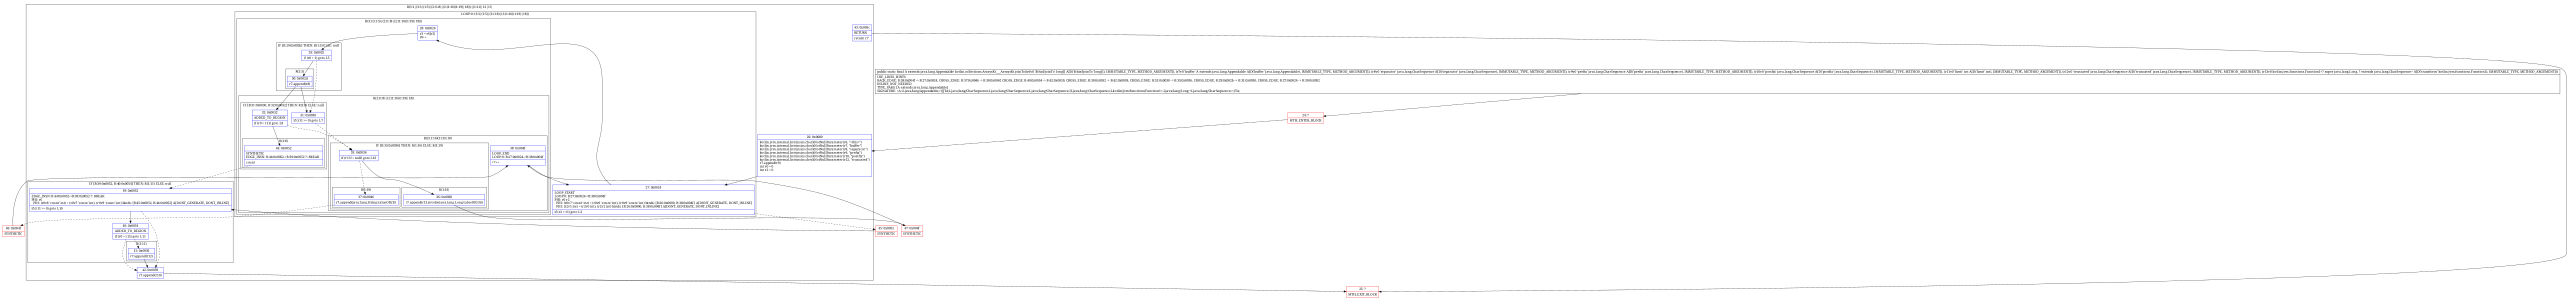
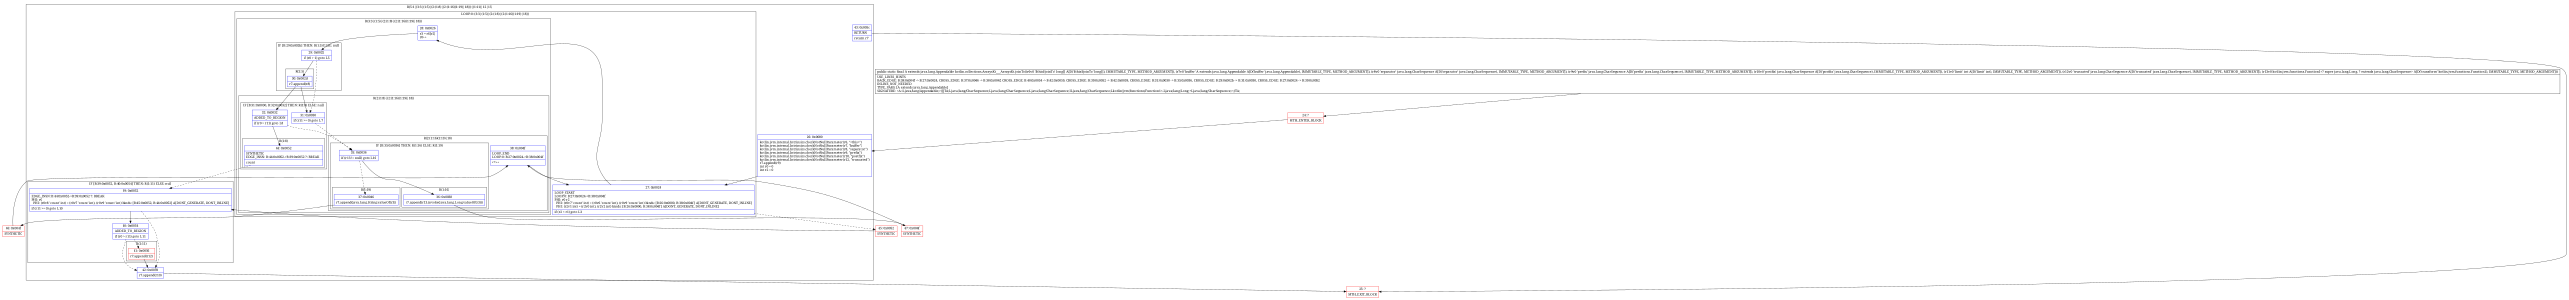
(179, 218) -> (179, 218)
(142, 254) -> (142, 254)
